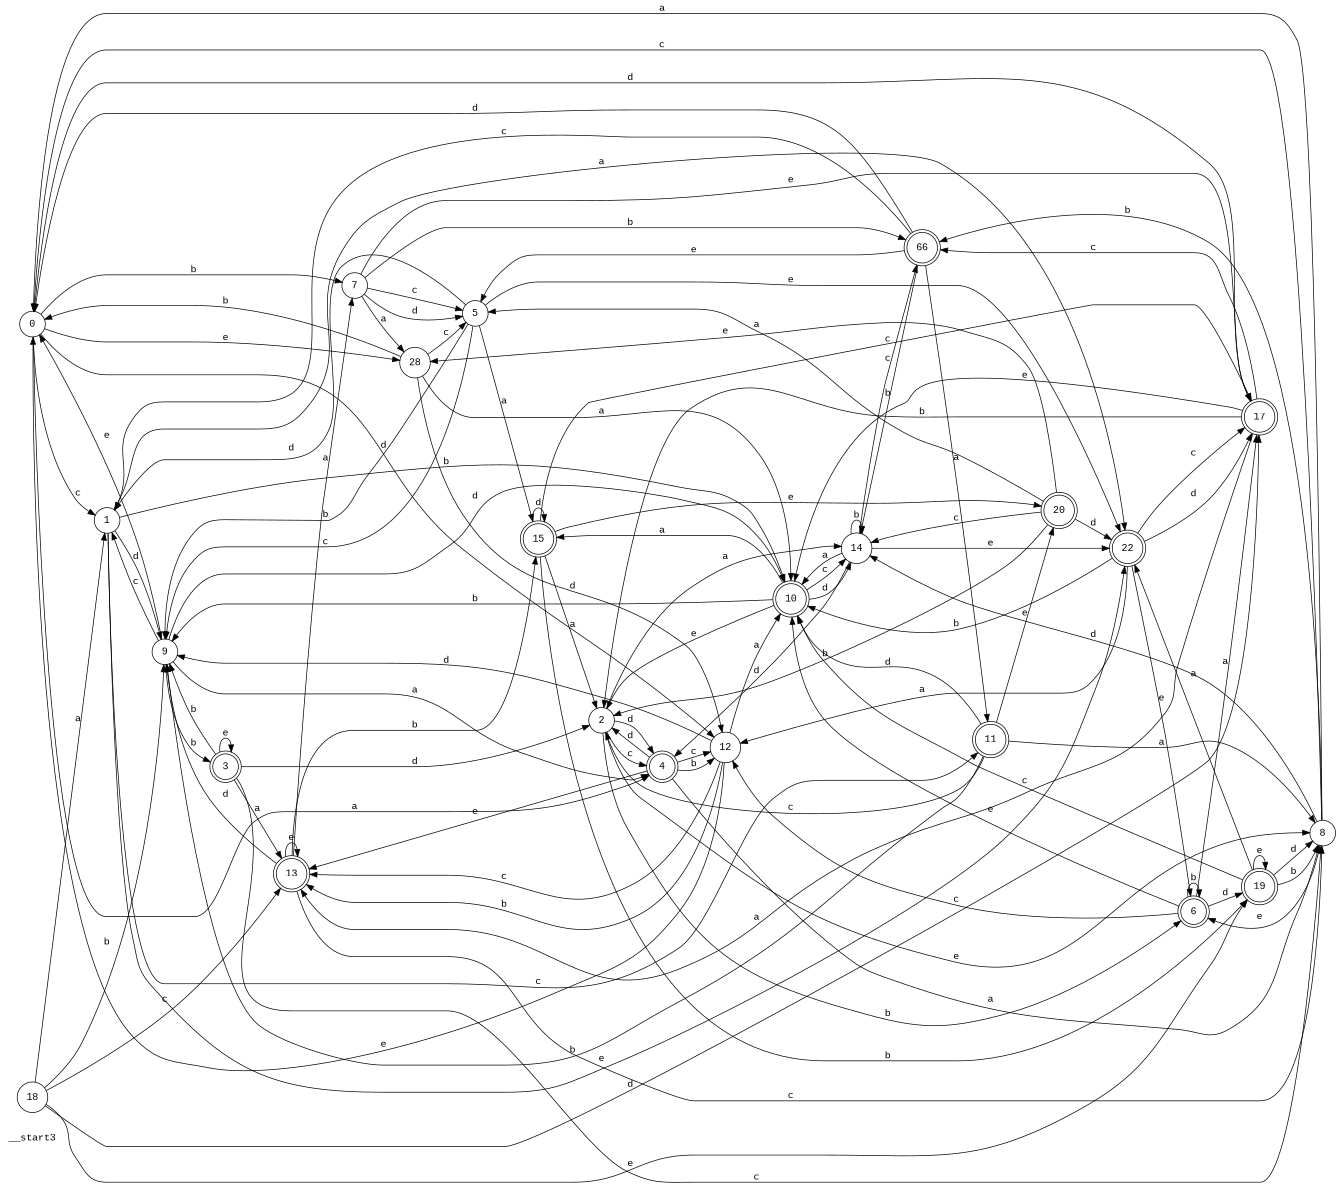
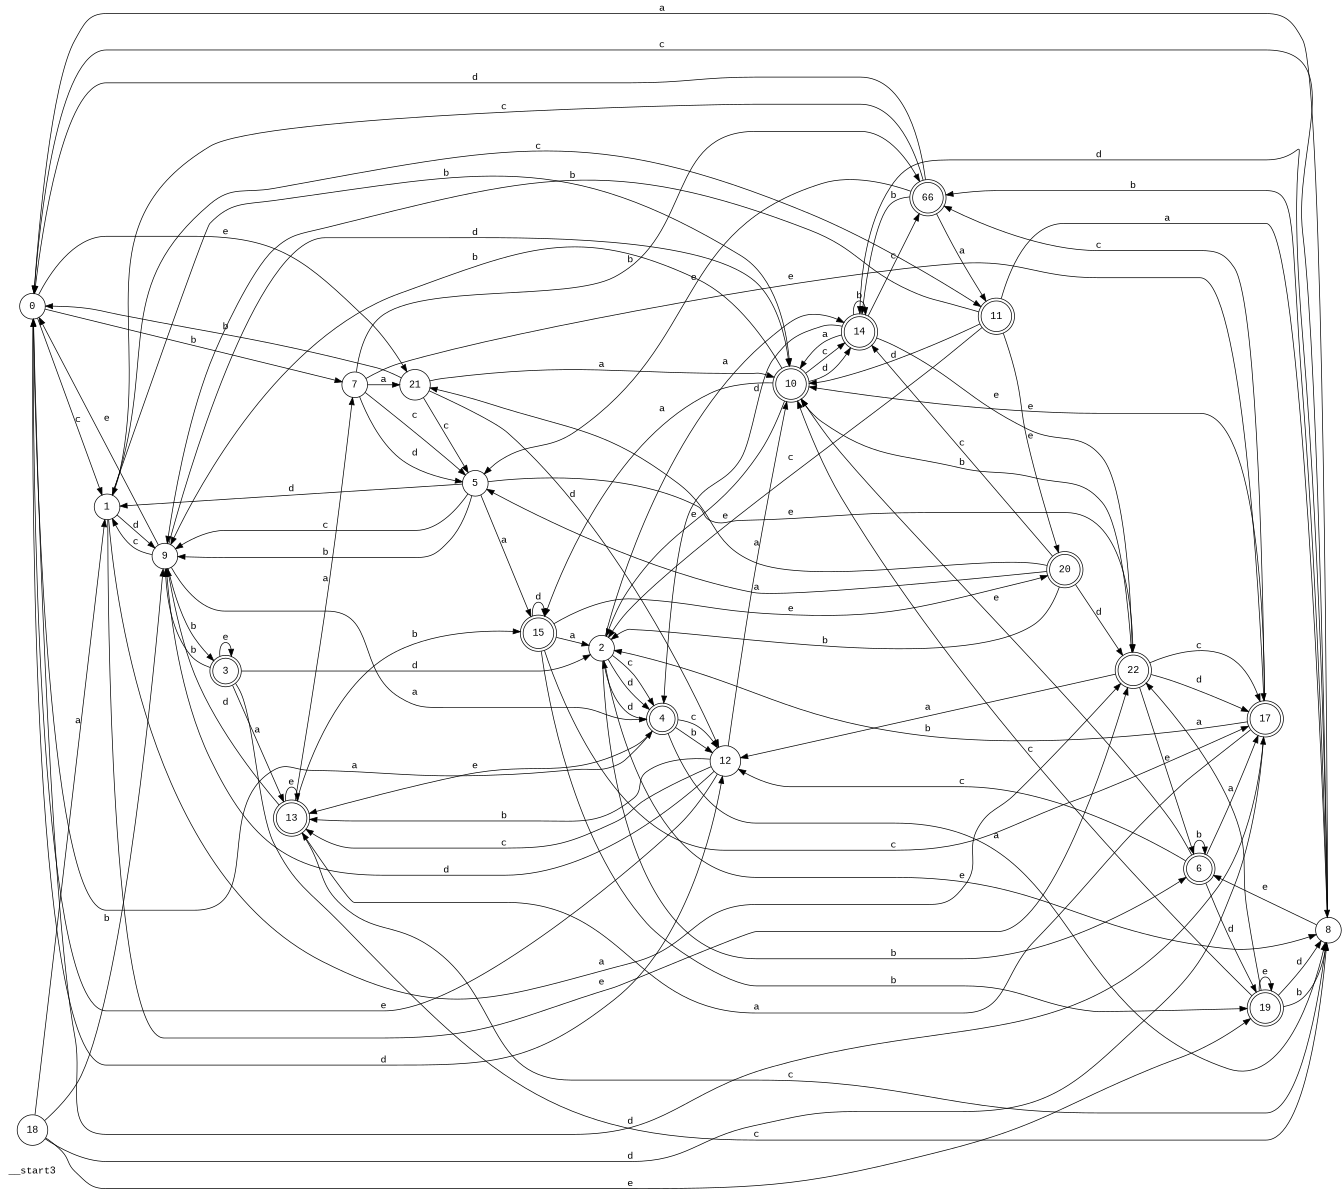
(415, 363) -> (415, 385)
(857, 548) -> (859, 332)
(168, 1012) -> none
